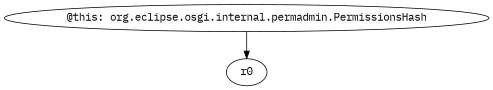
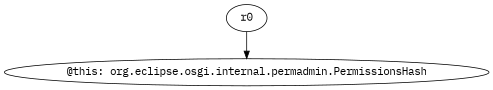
(247, 41) -> (247, 41)
